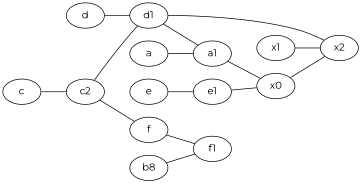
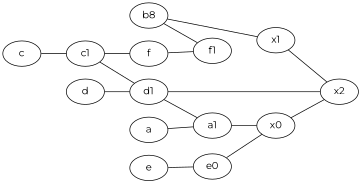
none -> (212, 28)
(85, 92) -> (85, 54)
(212, 92) -> (212, 167)
